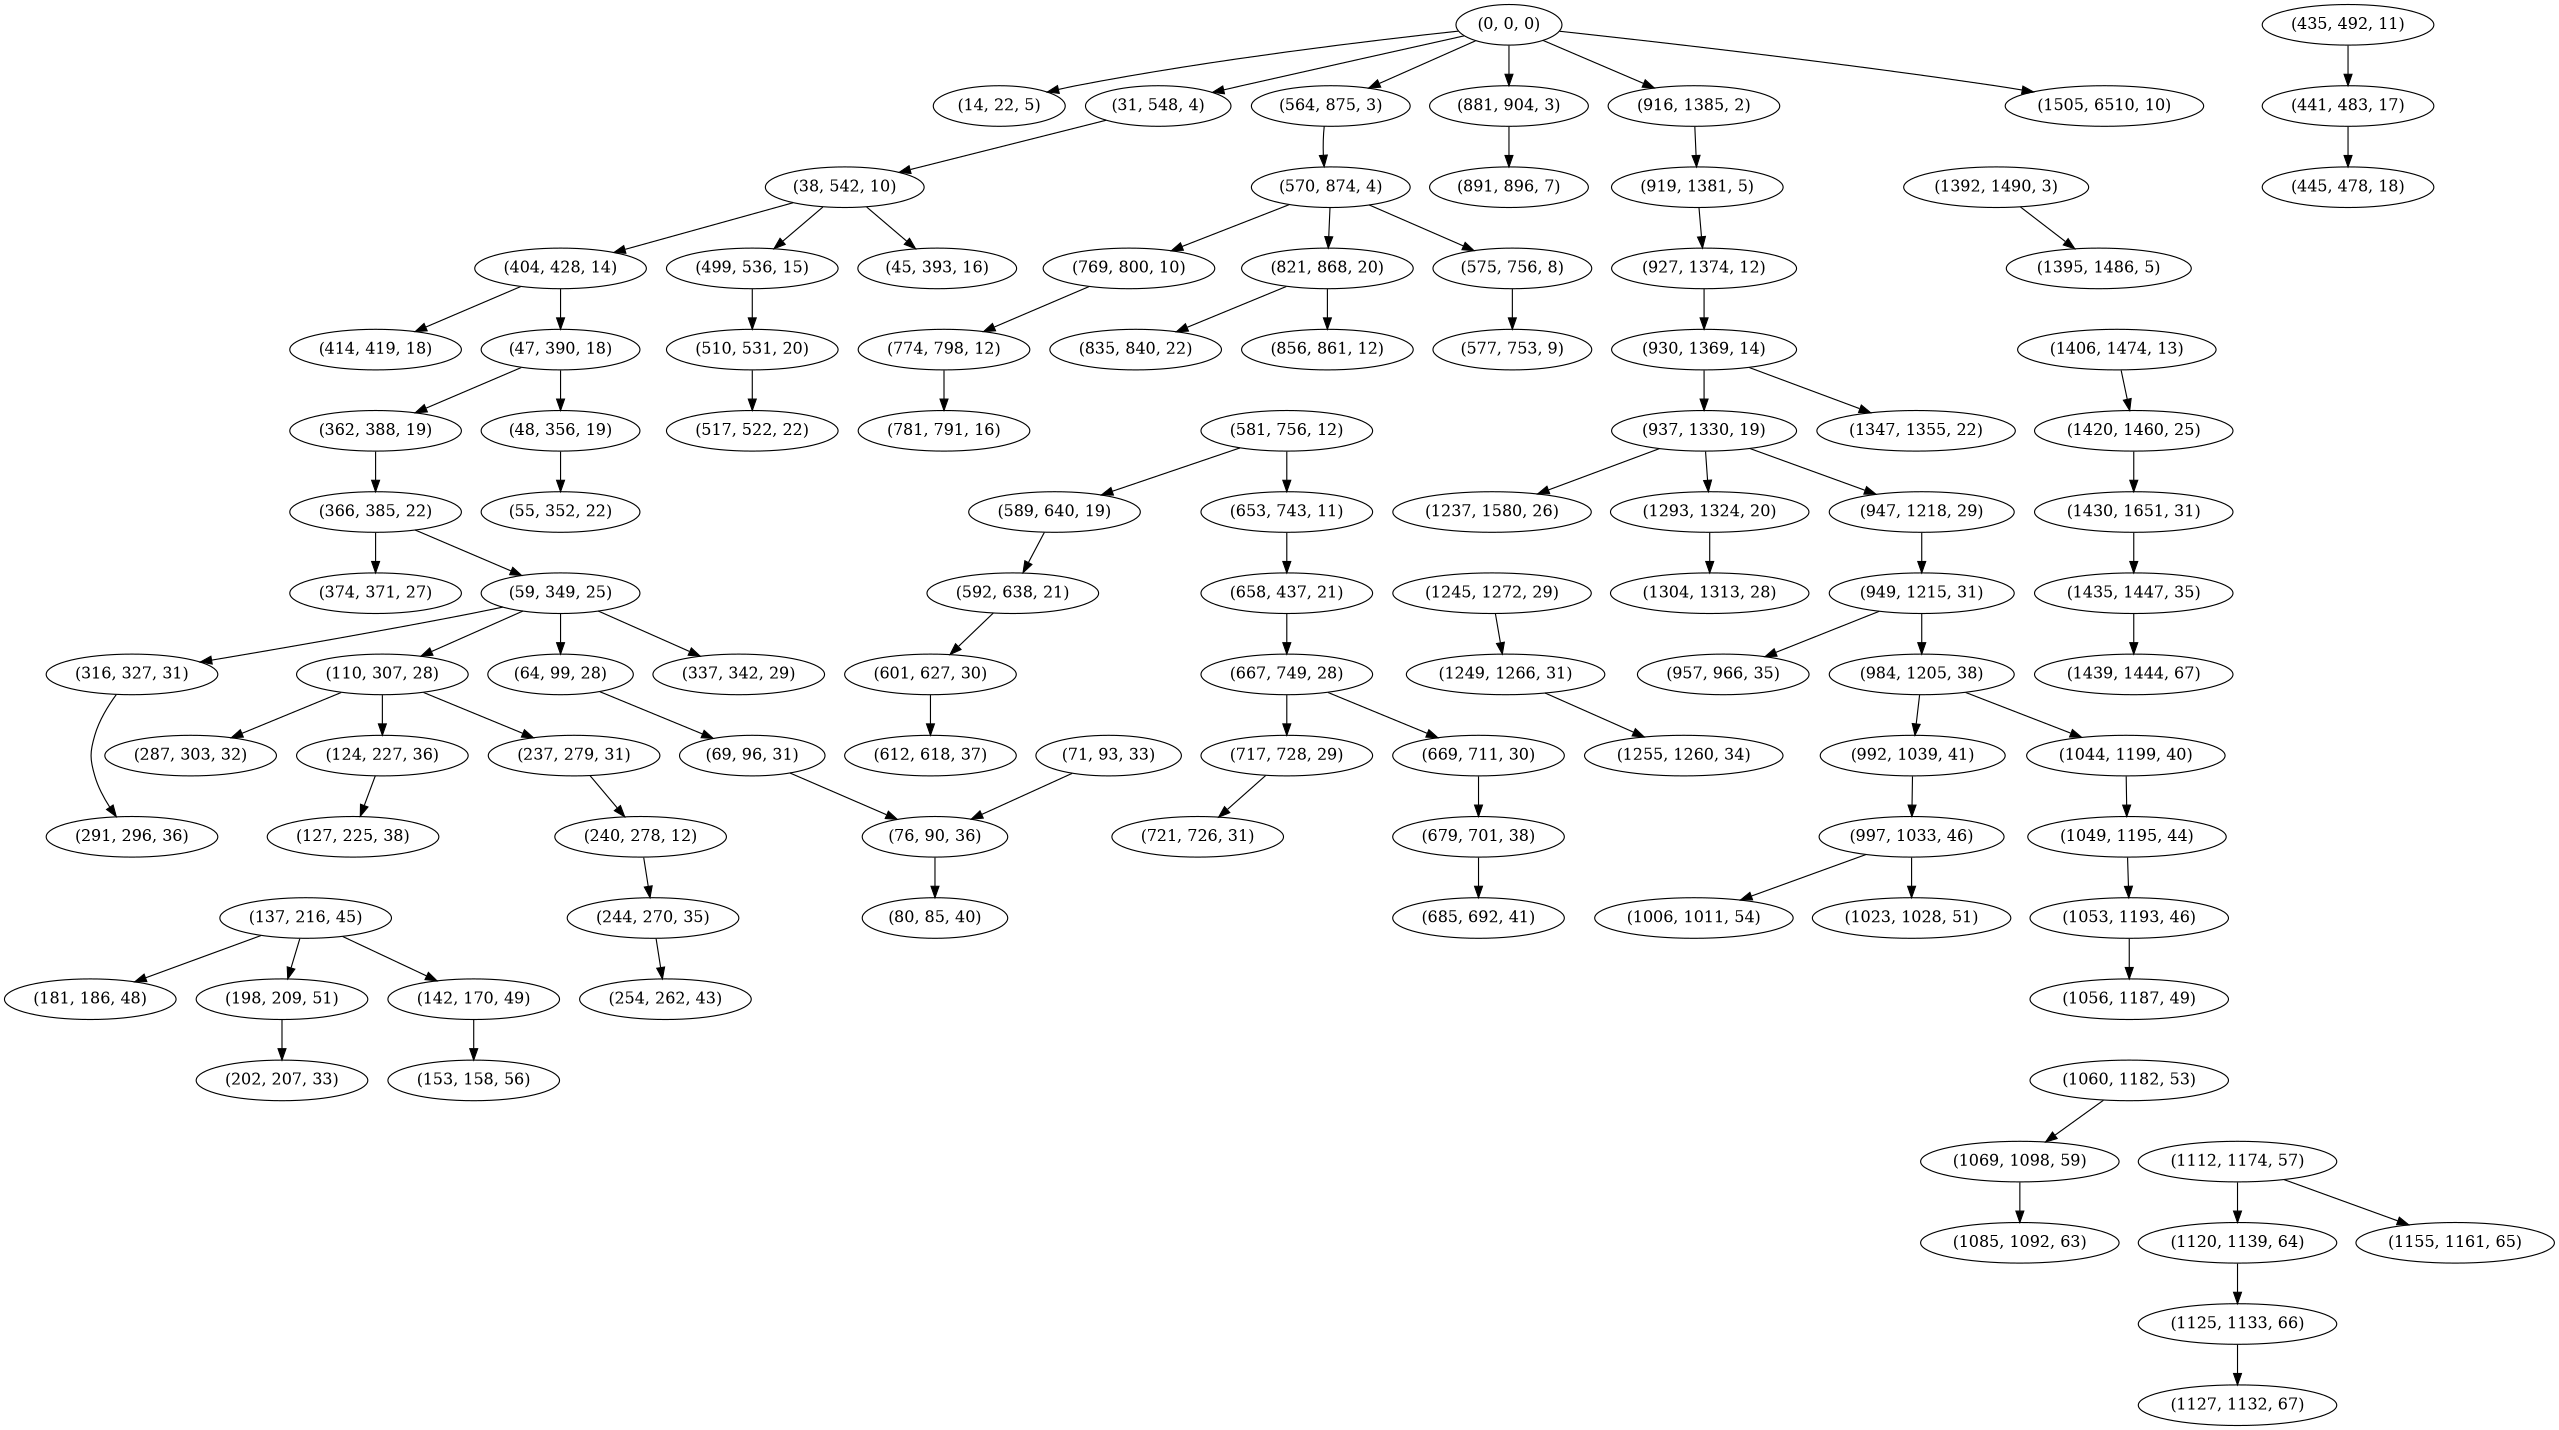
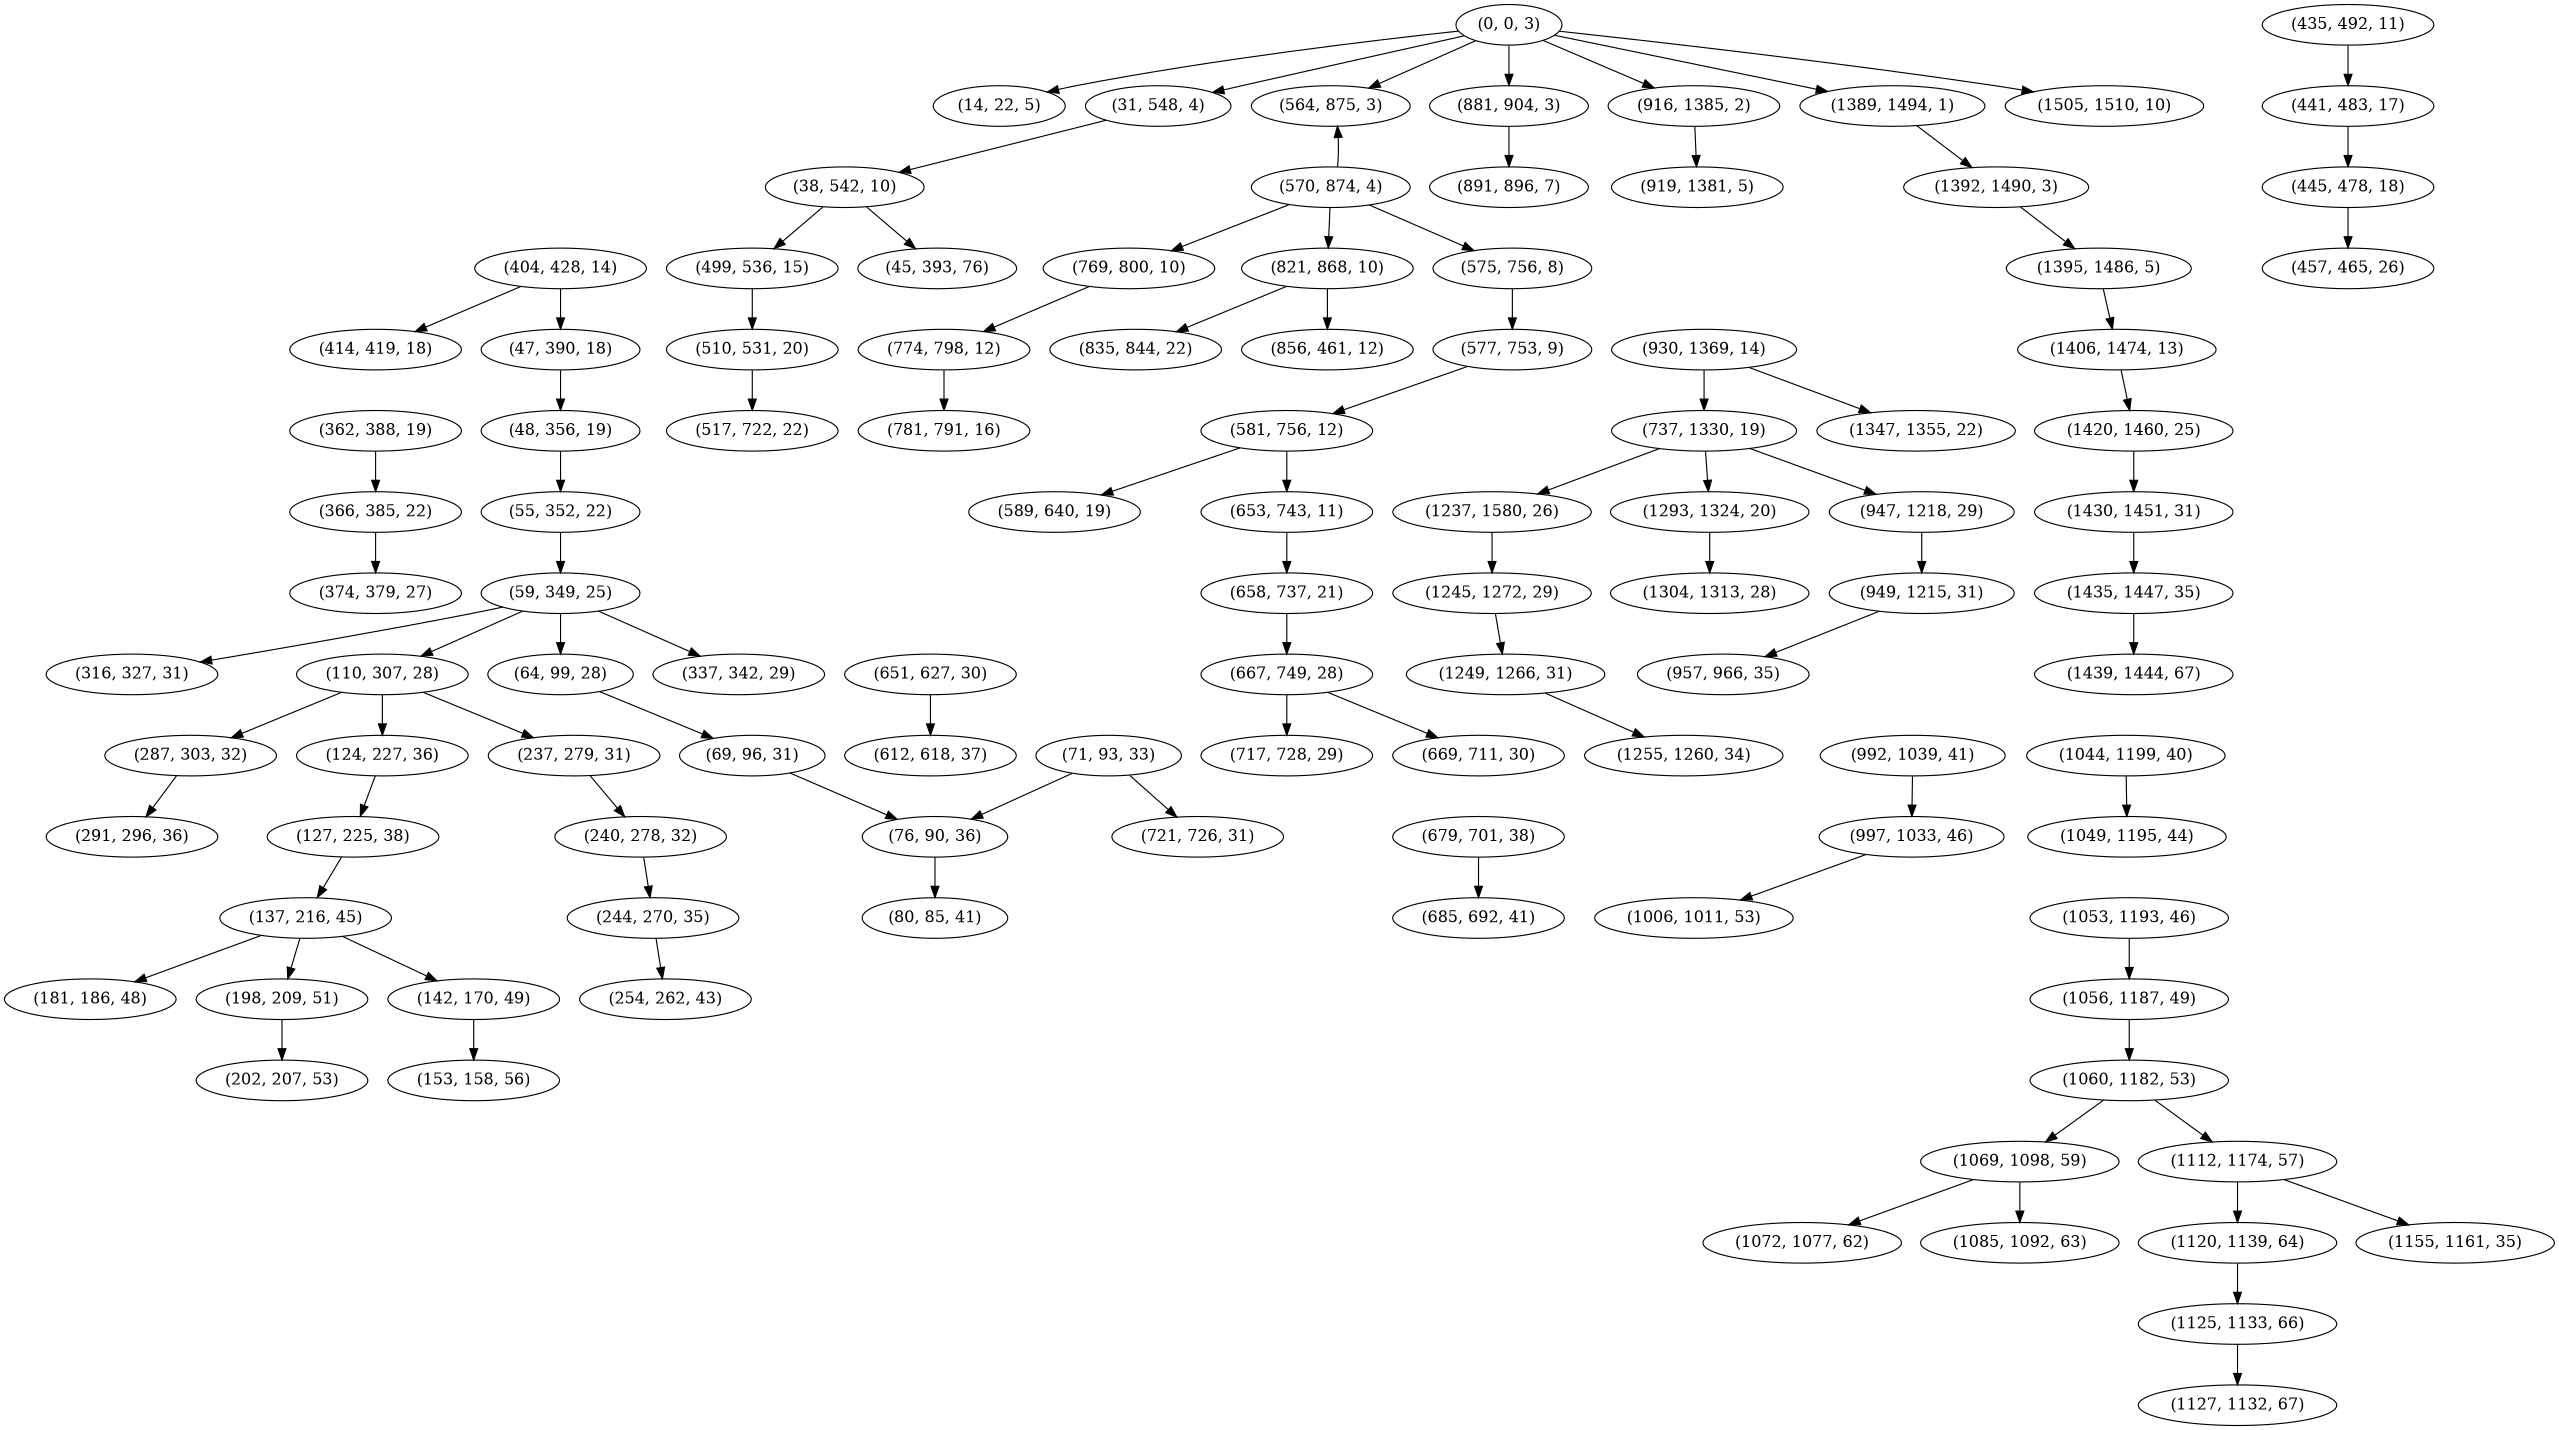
(1509, 25) -> (1509, 25)
none -> (1892, 106)
(2104, 106) -> (2104, 106)
(1323, 141) -> (1338, 152)
(709, 226) -> none
(937, 268) -> (937, 268)
(1327, 268) -> (1327, 268)
(1704, 268) -> none
none -> (2348, 268)
none -> (2107, 303)
(1136, 350) -> (1136, 350)
(1327, 350) -> (1327, 350)
(474, 388) -> none
none -> (1406, 388)
(752, 431) -> (752, 431)
(1704, 431) -> (1704, 431)
(2134, 512) -> (2134, 512)
none -> (1492, 547)
(463, 550) -> (561, 547)
(376, 593) -> (376, 593)
(1013, 593) -> none
(1287, 593) -> (1287, 593)
(930, 674) -> (930, 674)
(1922, 674) -> none
(92, 750) -> (165, 792)
(1479, 791) -> none
(1247, 792) -> (1149, 792)
(641, 837) -> (641, 837)
none -> (332, 872)
(2128, 872) -> none
(935, 918) -> (935, 918)
(1694, 918) -> (1694, 918)
(1912, 918) -> none
none -> (2129, 1034)
(282, 1080) -> (282, 1080)
none -> (2179, 1118)
none -> (1802, 1243)
(2455, 1243) -> (2455, 1243)
